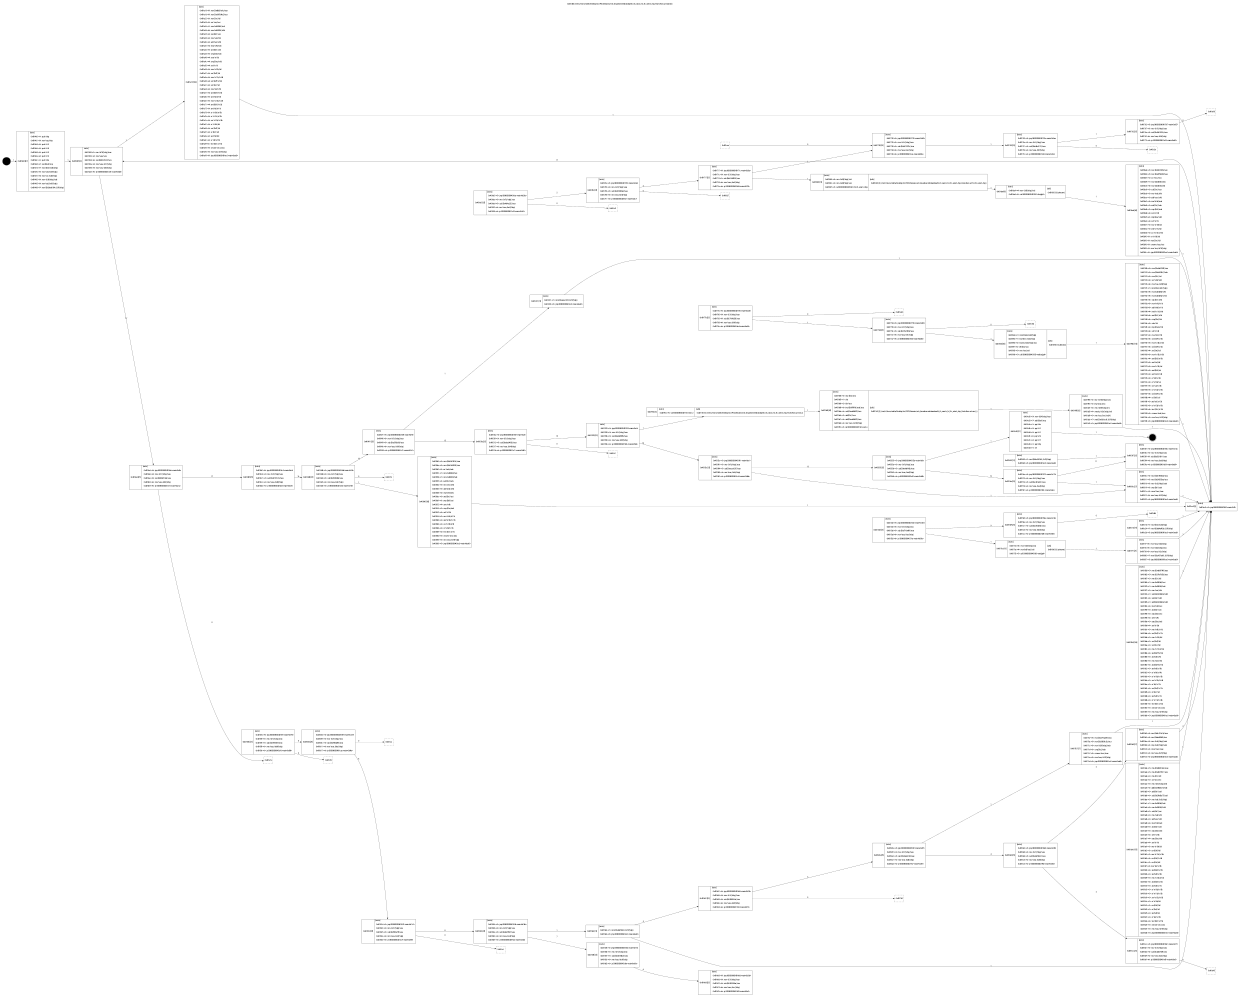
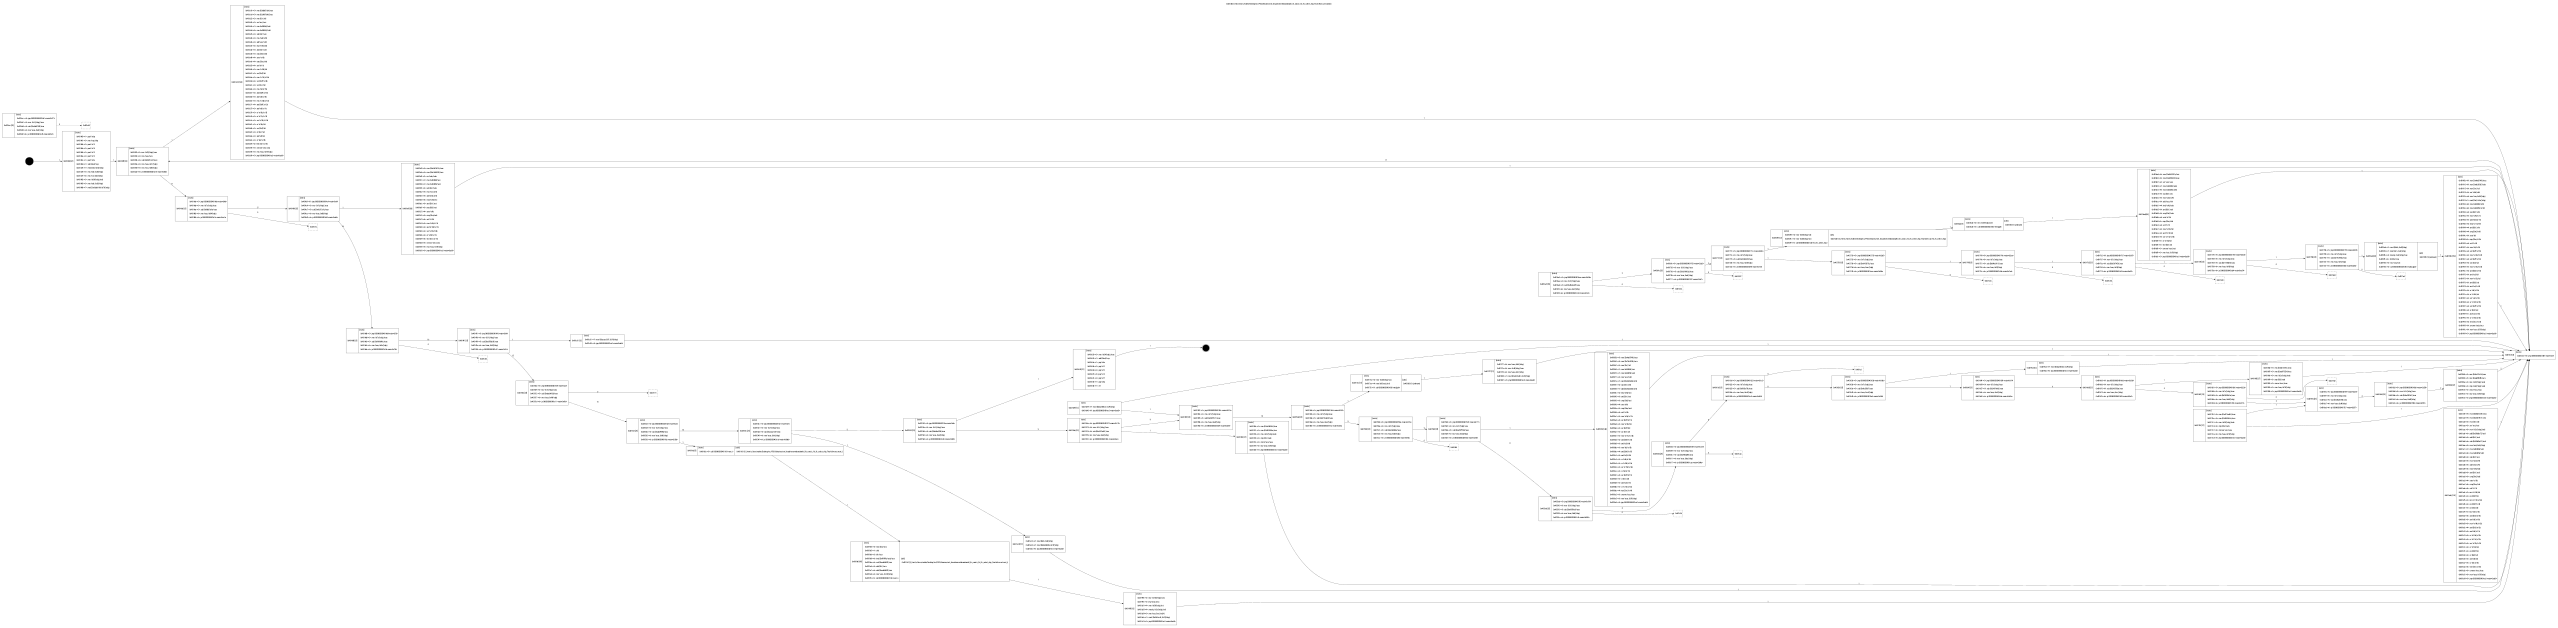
(800, 145) -> (1934, 274)
none -> (2163, 264)
none -> (1814, 346)
none -> (2276, 379)
none -> (1261, 417)
none -> (1454, 429)
(386, 489) -> (370, 209)
(937, 495) -> (912, 474)
(995, 803) -> (2275, 409)
(1083, 905) -> none
(666, 916) -> (2163, 391)
